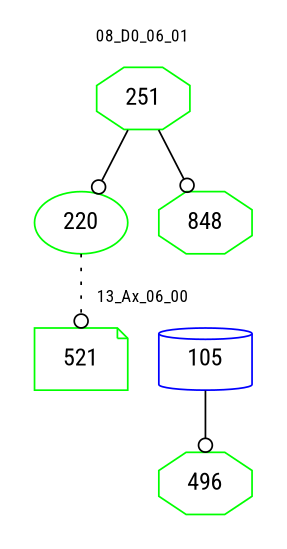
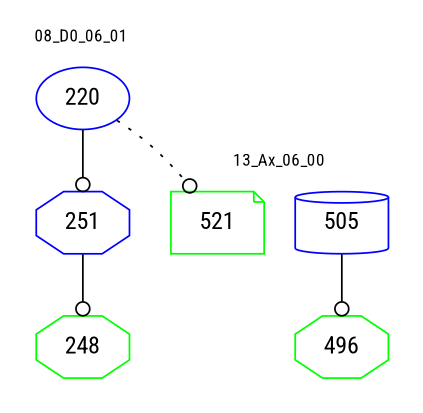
(143, 98) -> (83, 223)
(115, 155) -> (83, 154)
(81, 223) -> (83, 98)
(205, 223) -> (83, 347)
(205, 359) -> (342, 223)
